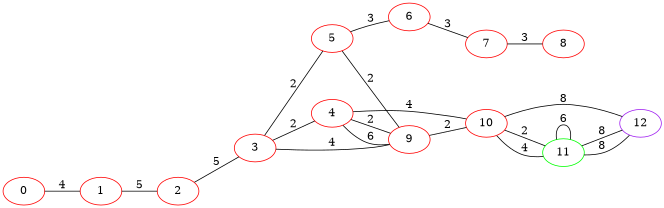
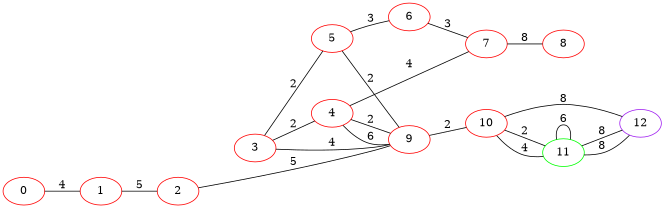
(525, 38) -> (525, 38)
(410, 111) -> (409, 79)
(217, 170) -> (295, 169)
